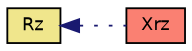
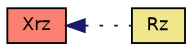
(103, 26) -> (108, 26)
